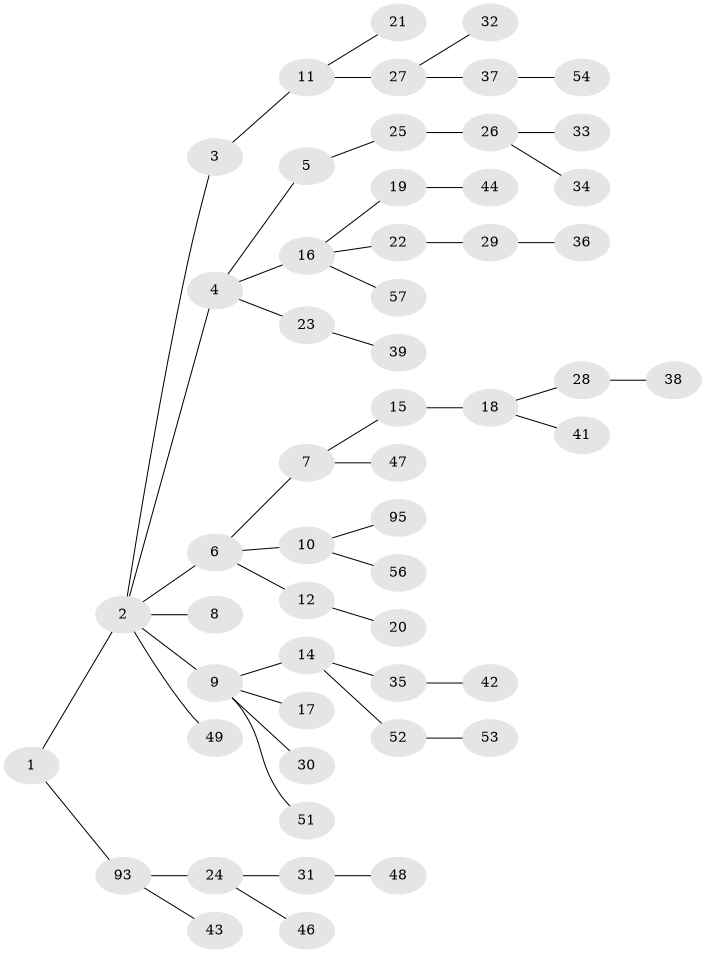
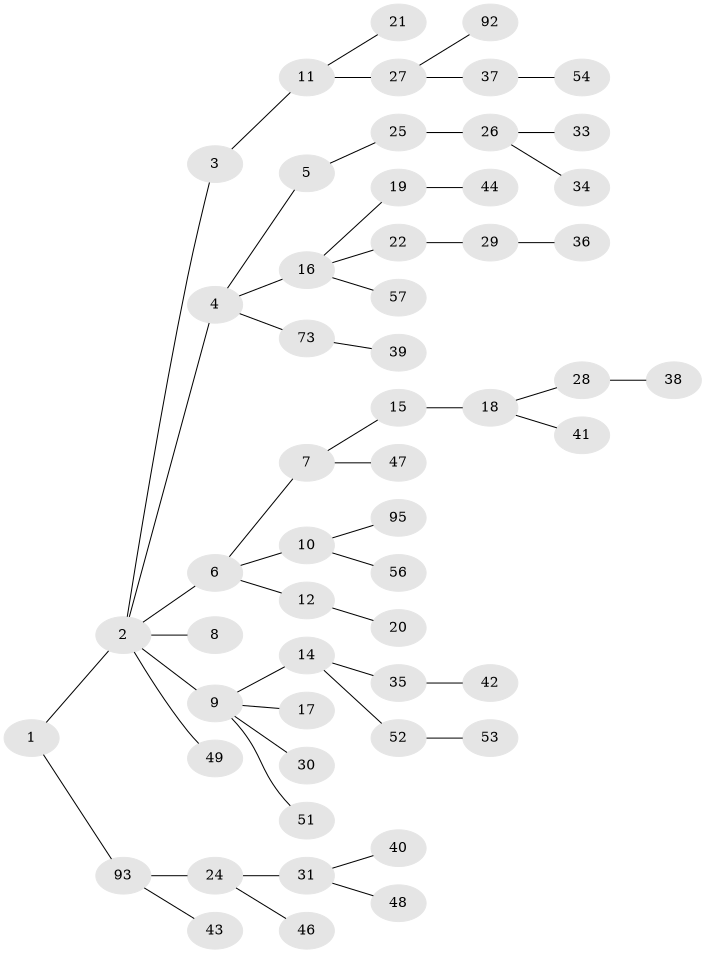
(490, 22) -> (490, 22)
(307, 325) -> (307, 338)
none -> (399, 848)
